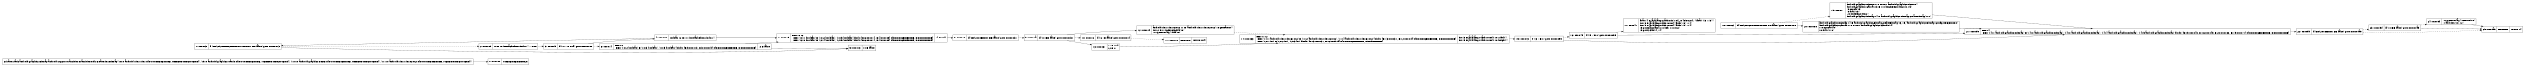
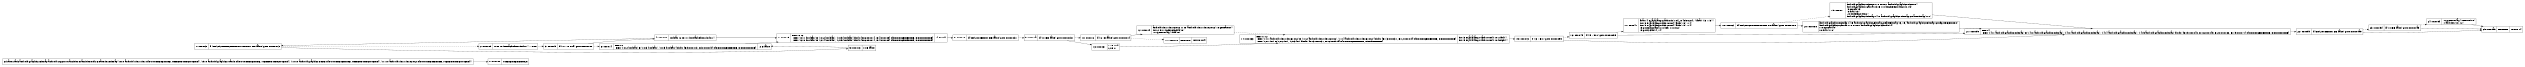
none -> (1717, 25)
(1101, 32) -> (1136, 35)
(2422, 32) -> (2422, 32)
(809, 49) -> (810, 47)
